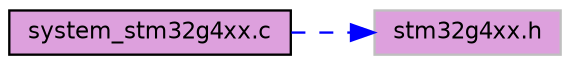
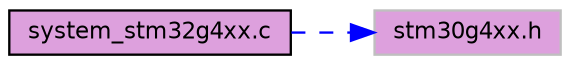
(468, 33) -> (468, 33)
